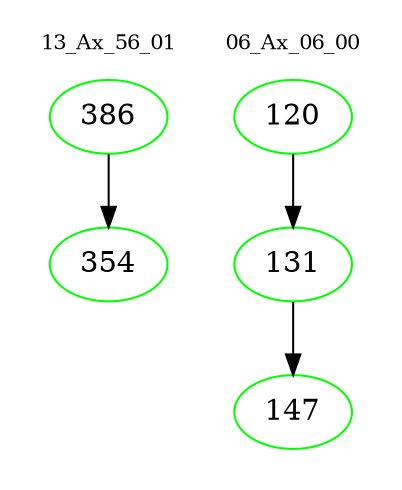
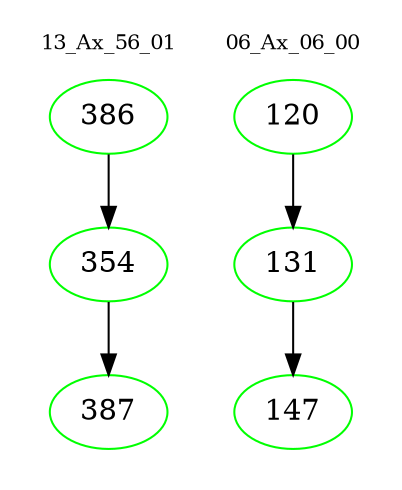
none -> (109, 412)
